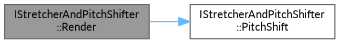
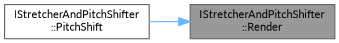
(164, 22) -> (164, 22)
